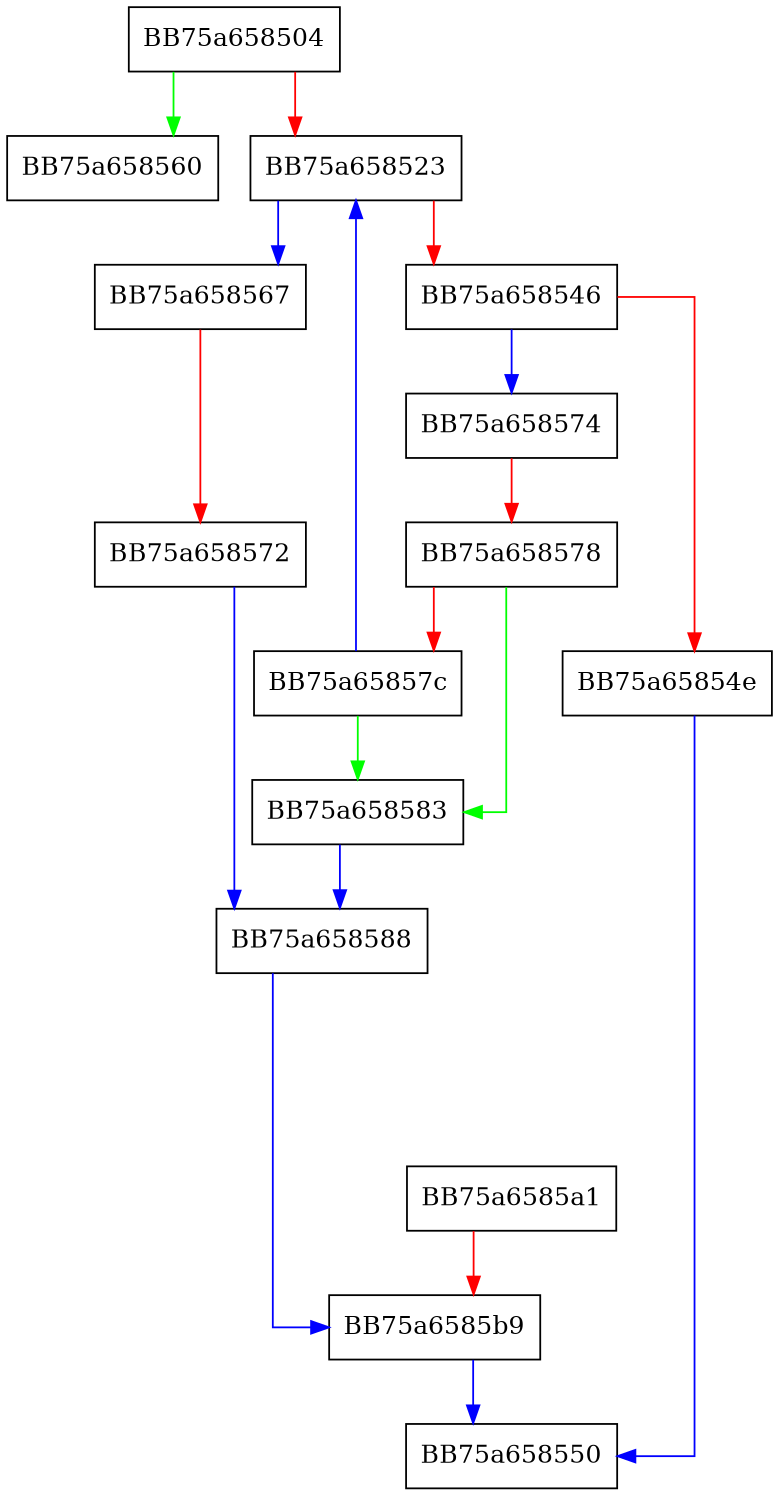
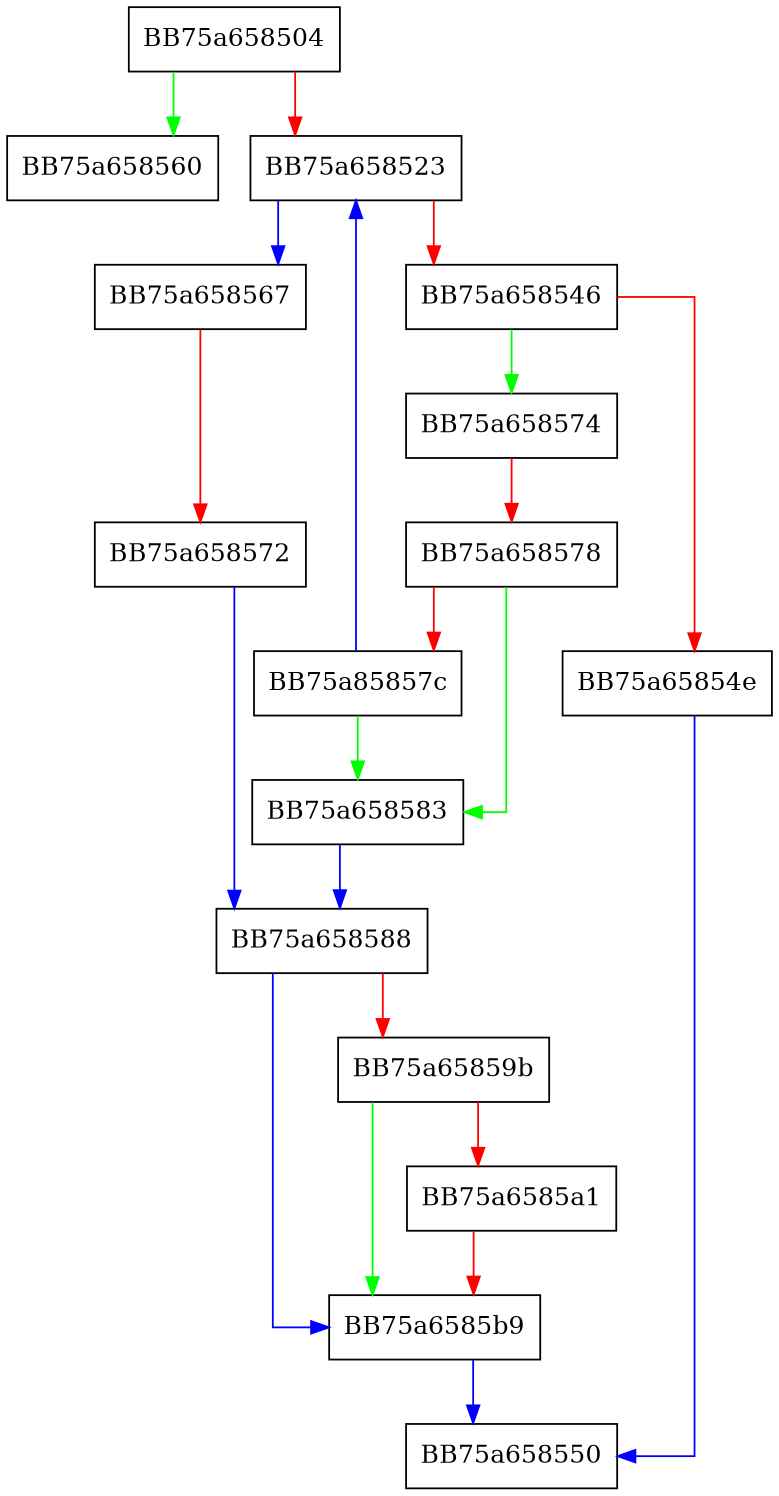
(512, 352) -> (512, 352)
(358, 683) -> (358, 683)
none -> (444, 1070)
